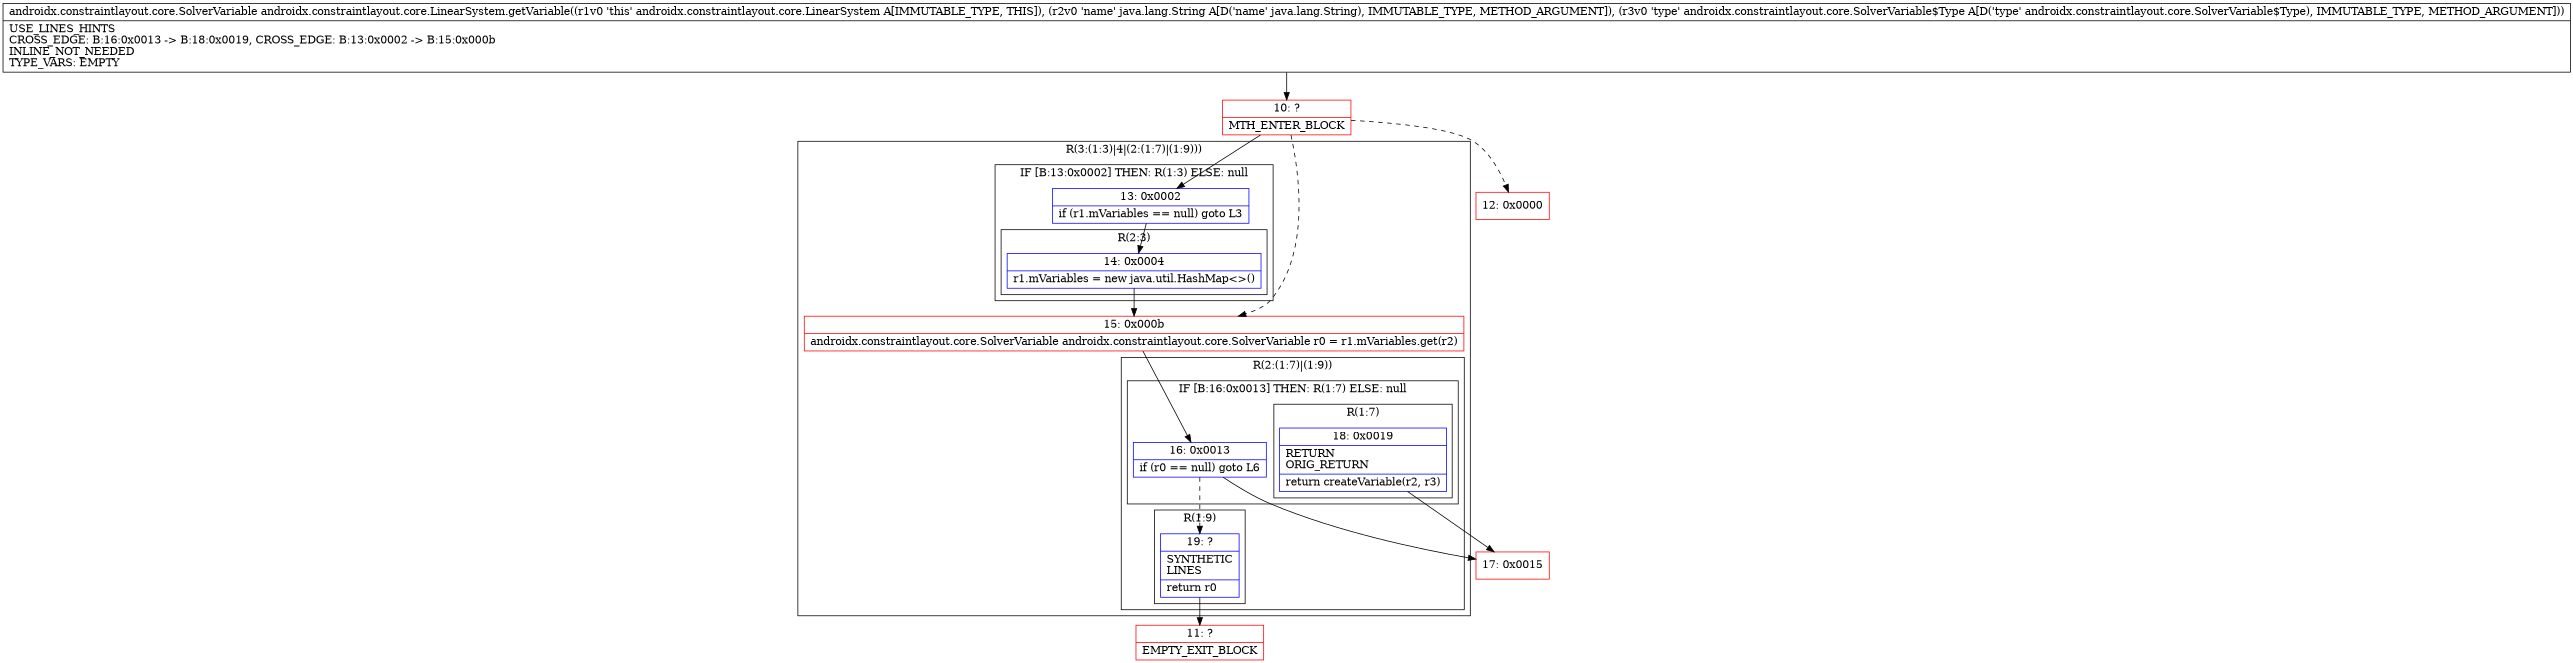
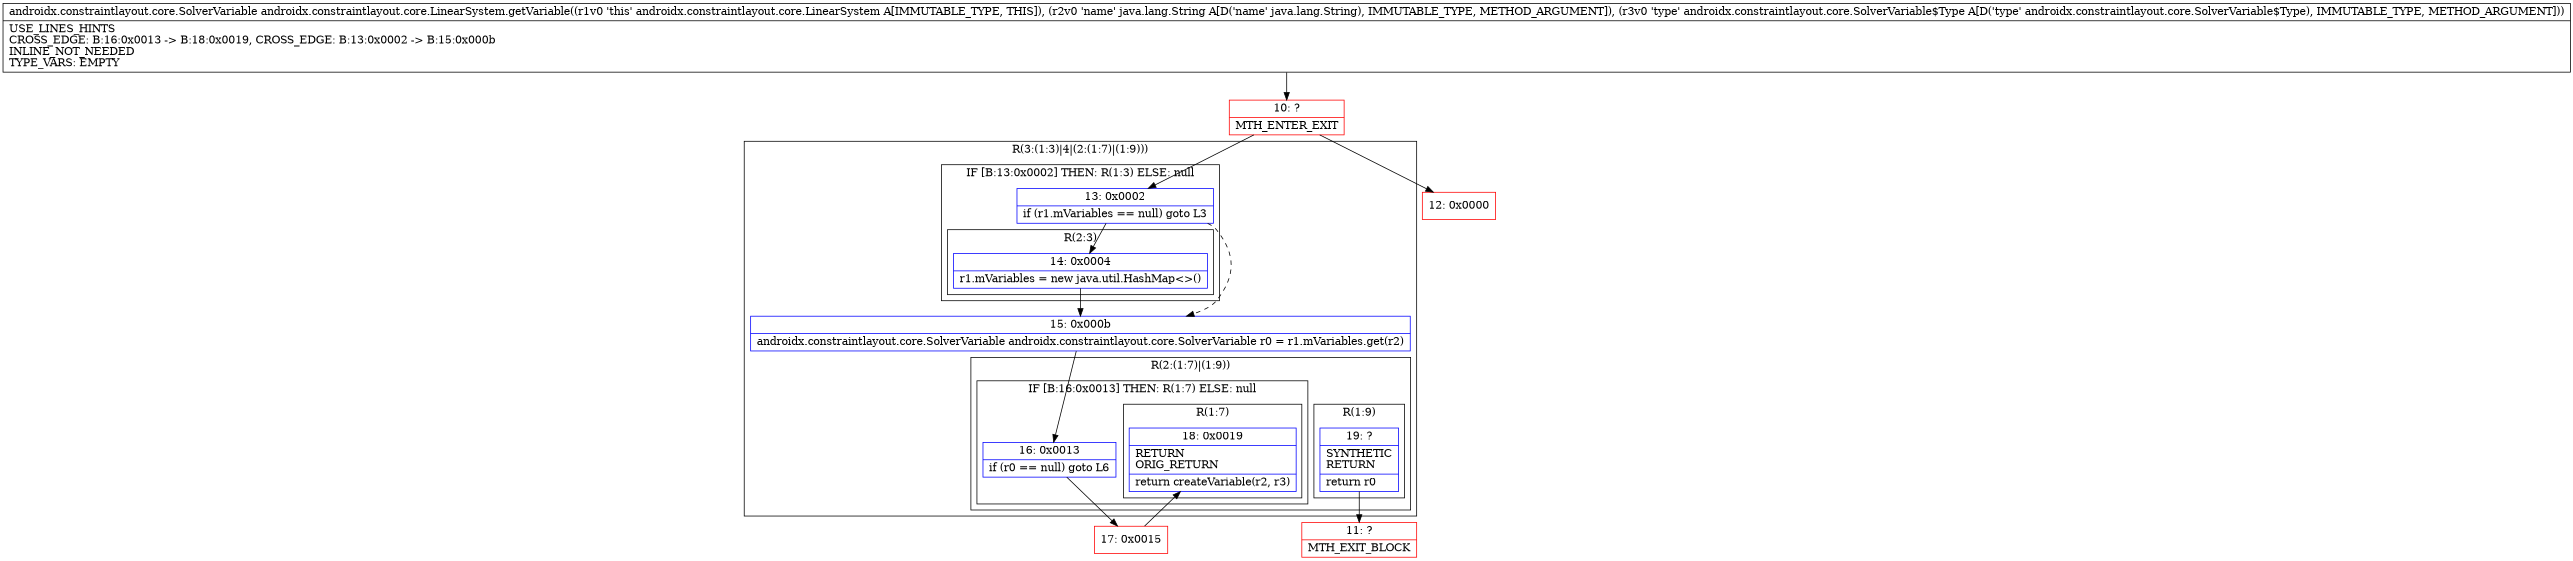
(1287, 126) -> (1287, 126)
(1440, 130) -> (1373, 162)
(1297, 235) -> (1230, 273)
(1134, 334) -> (1080, 334)
(1200, 499) -> none
(1448, 519) -> (1160, 512)
(1184, 571) -> (1351, 465)
(1200, 651) -> (1359, 548)
